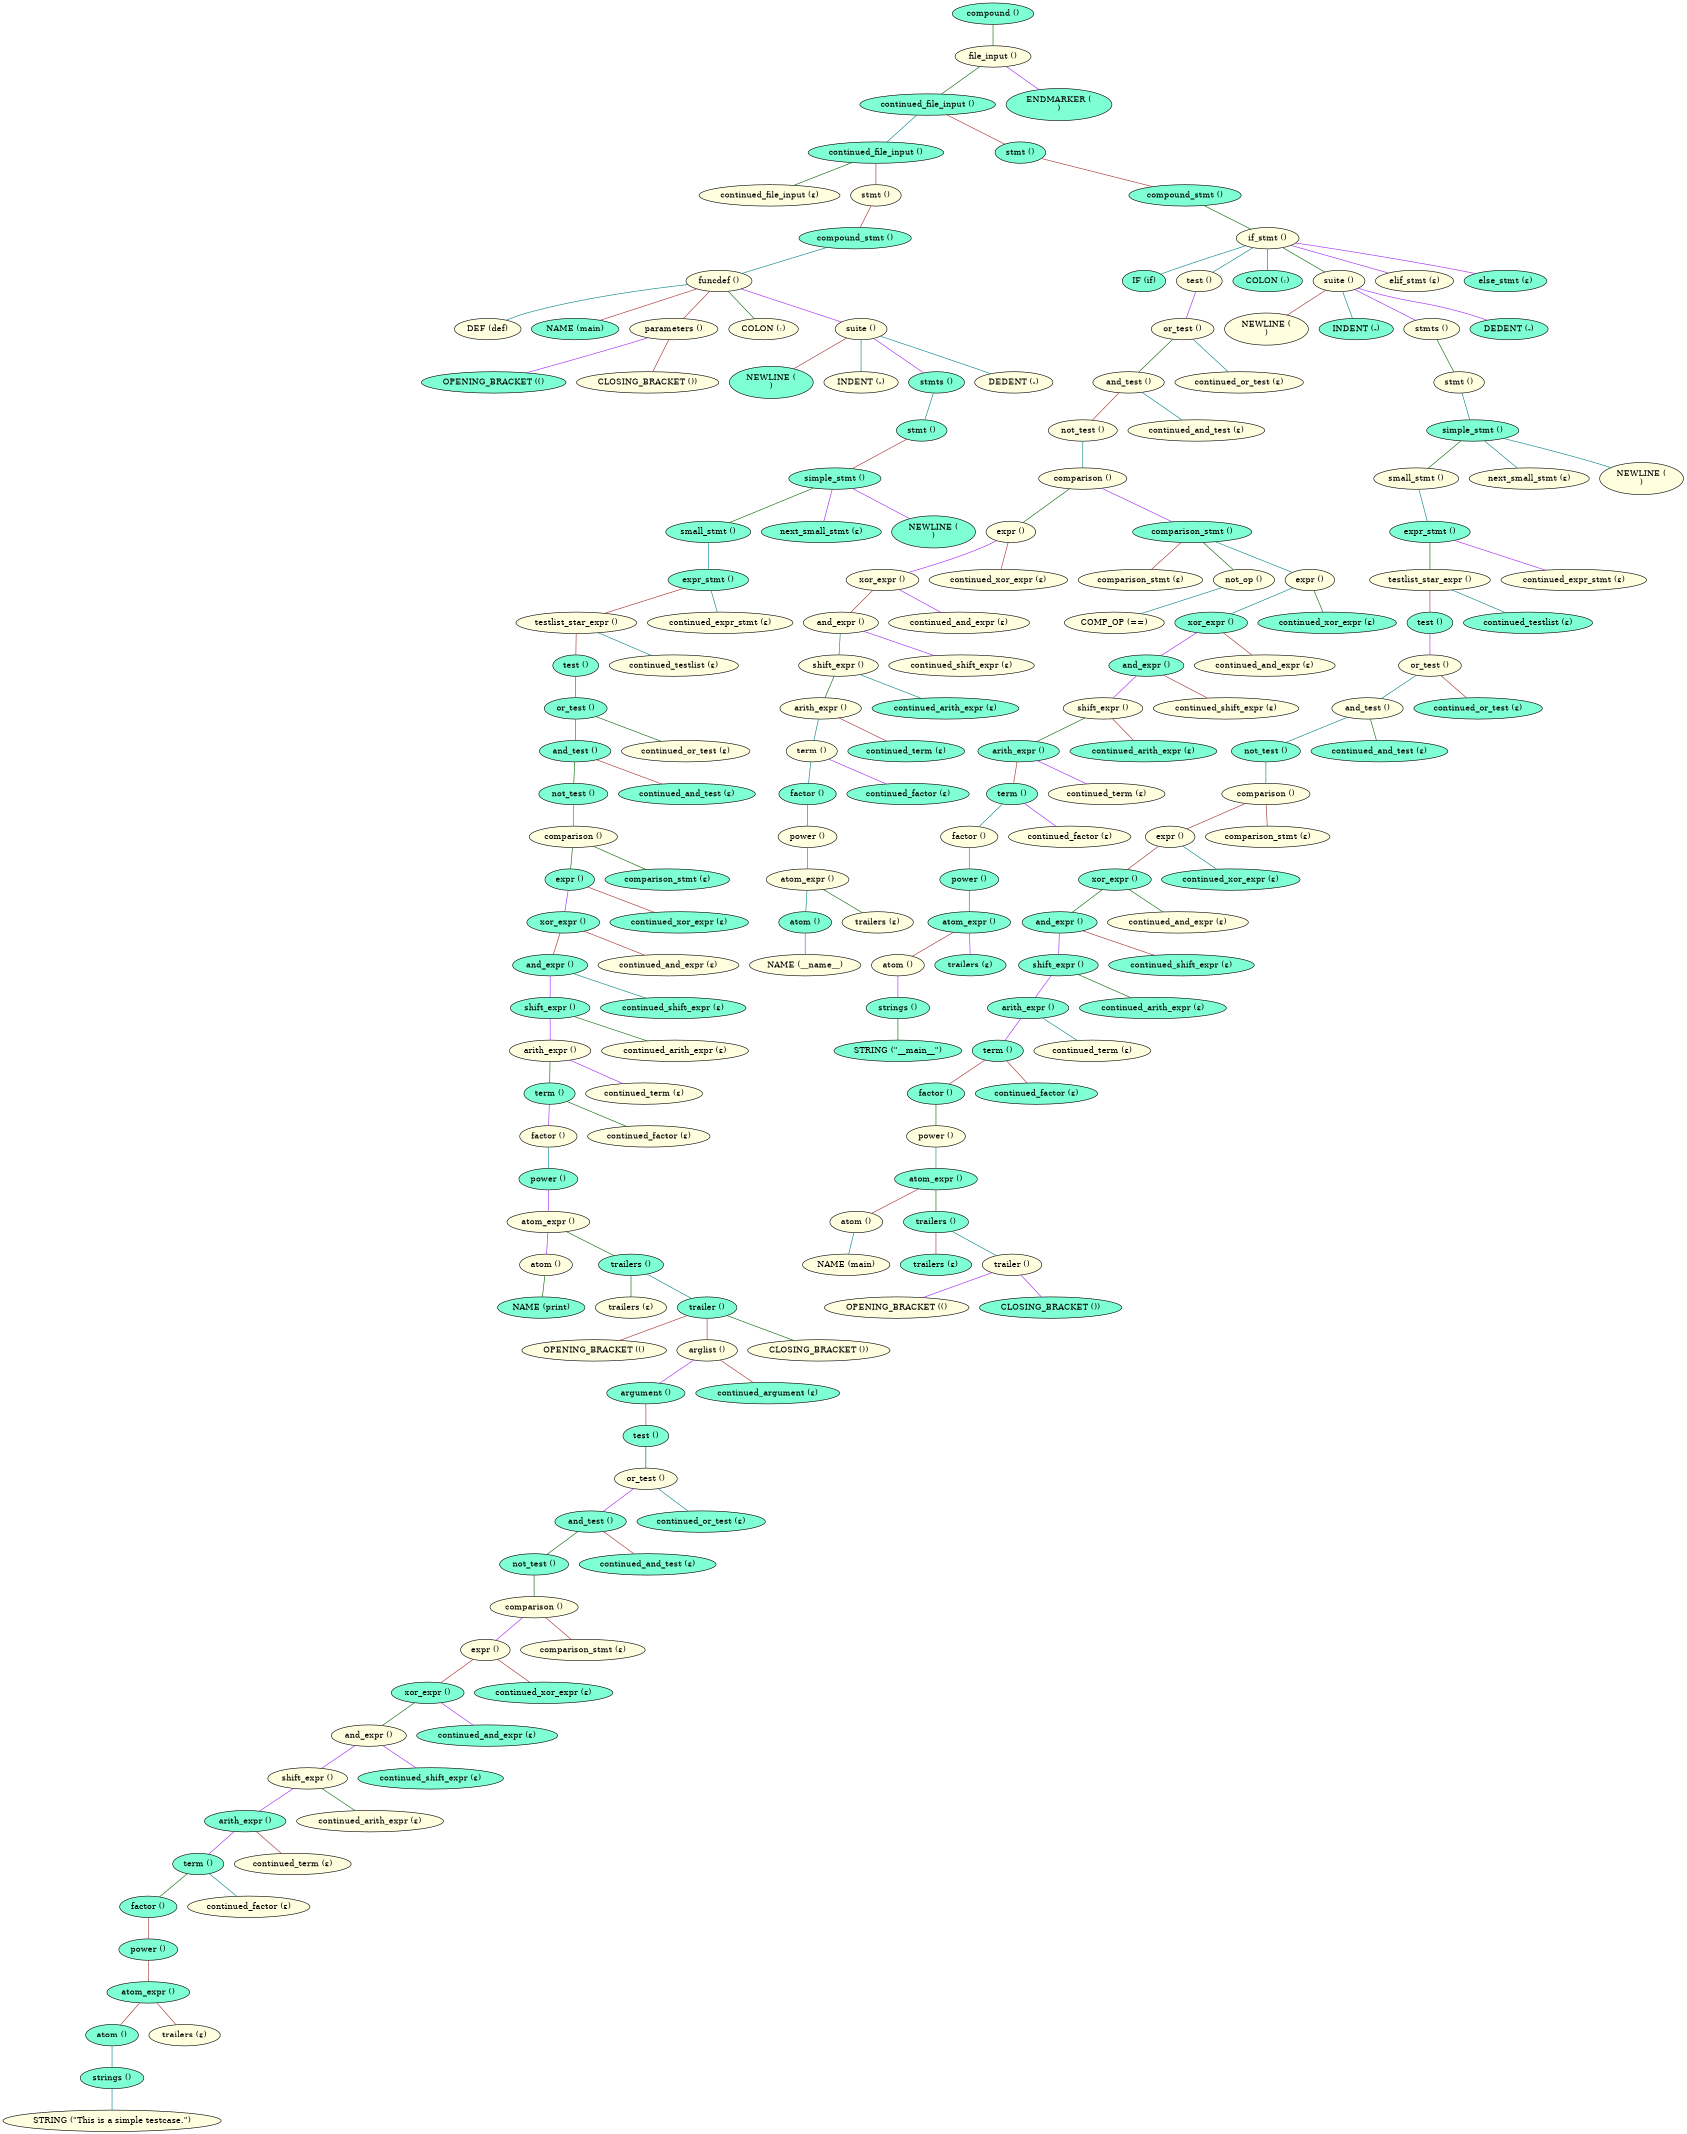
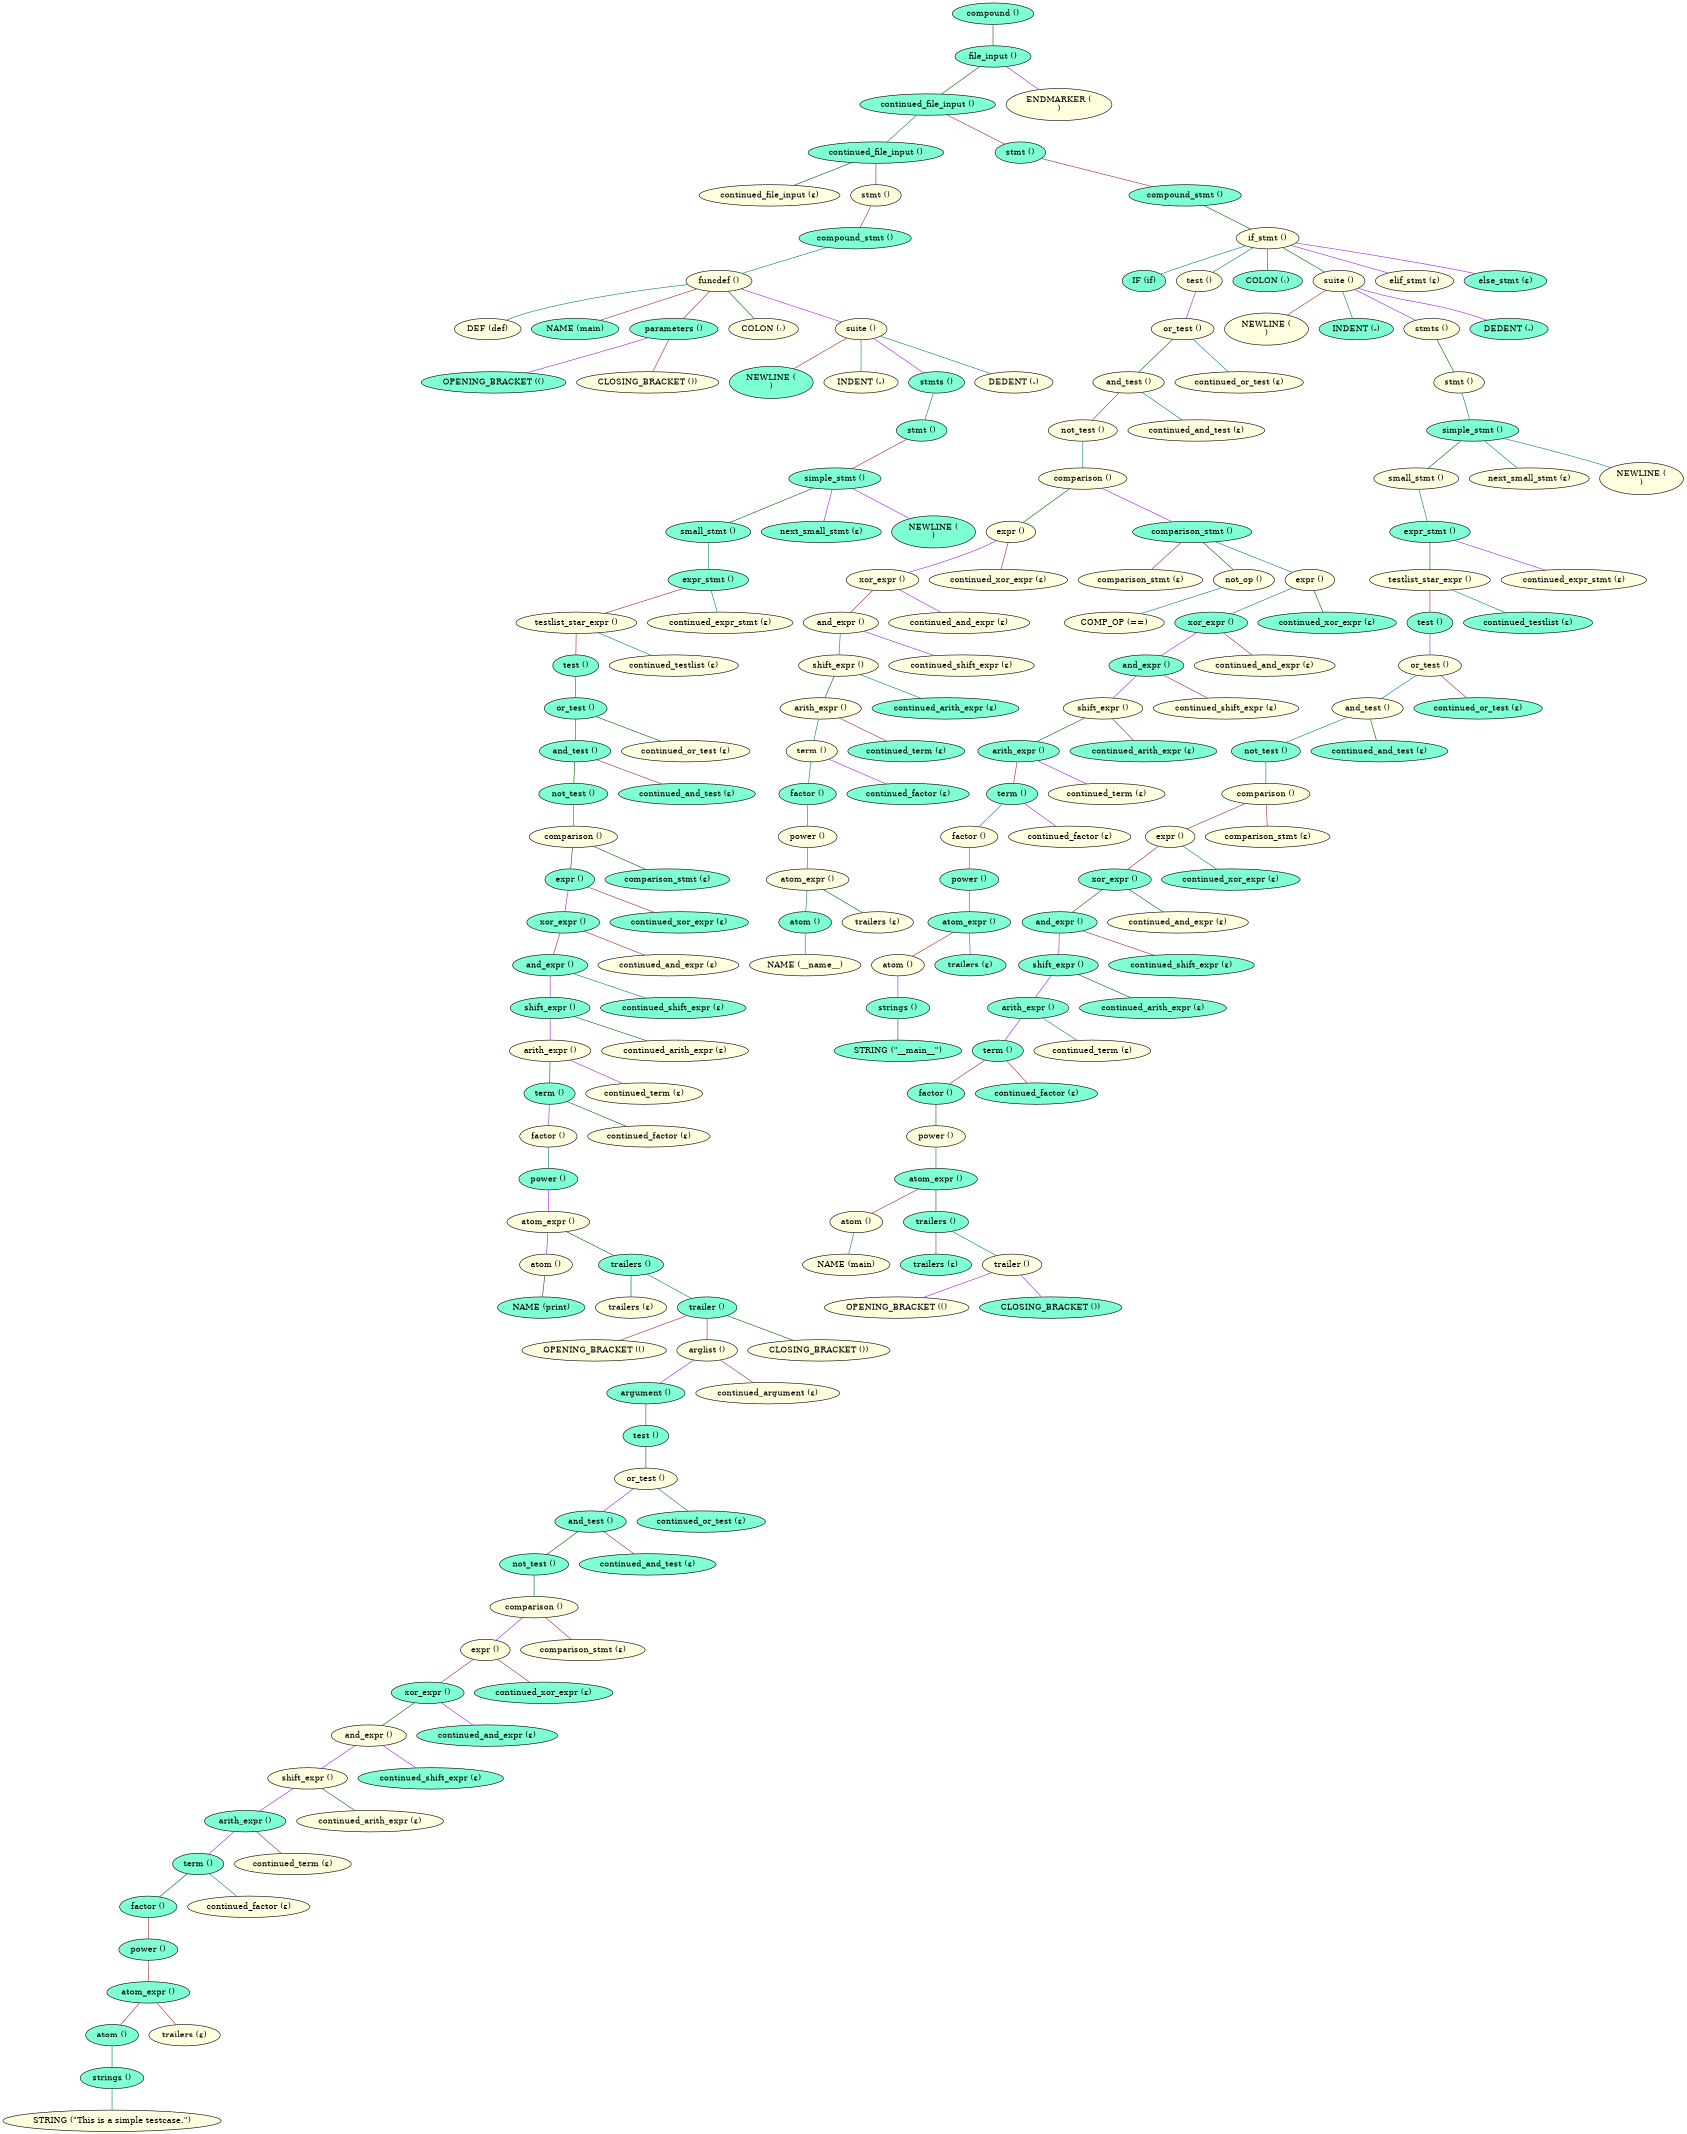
(993, 56) -> (993, 56)
(1059, 105) -> (1059, 105)
(674, 329) -> (674, 329)
(768, 1393) -> (768, 1393)
